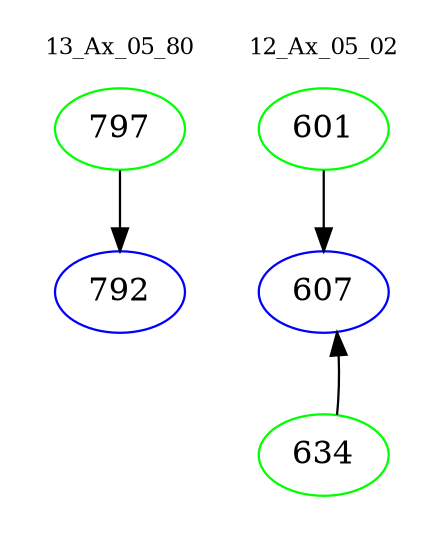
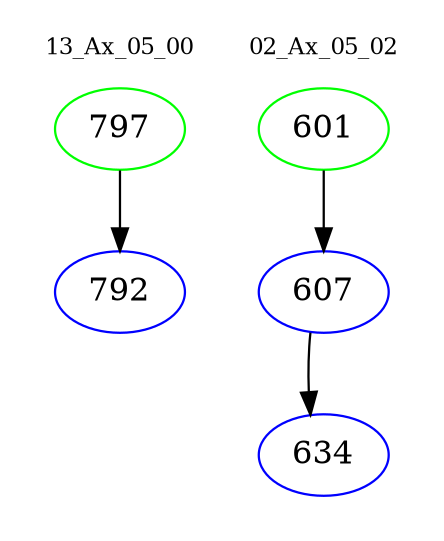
(120, 49) -> (120, 49)
(324, 49) -> (324, 49)
(339, 385) -> (309, 362)
(324, 455) -> (324, 455)
